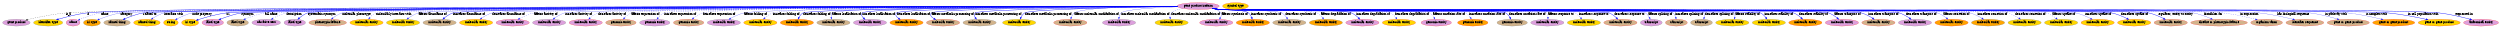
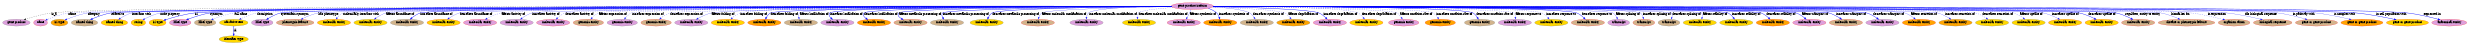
(1235, 6) -> none
(617, 7) -> (234, 30)
(357, 14) -> (328, 14)
(266, 23) -> (234, 23)
(2305, 23) -> (2273, 23)
